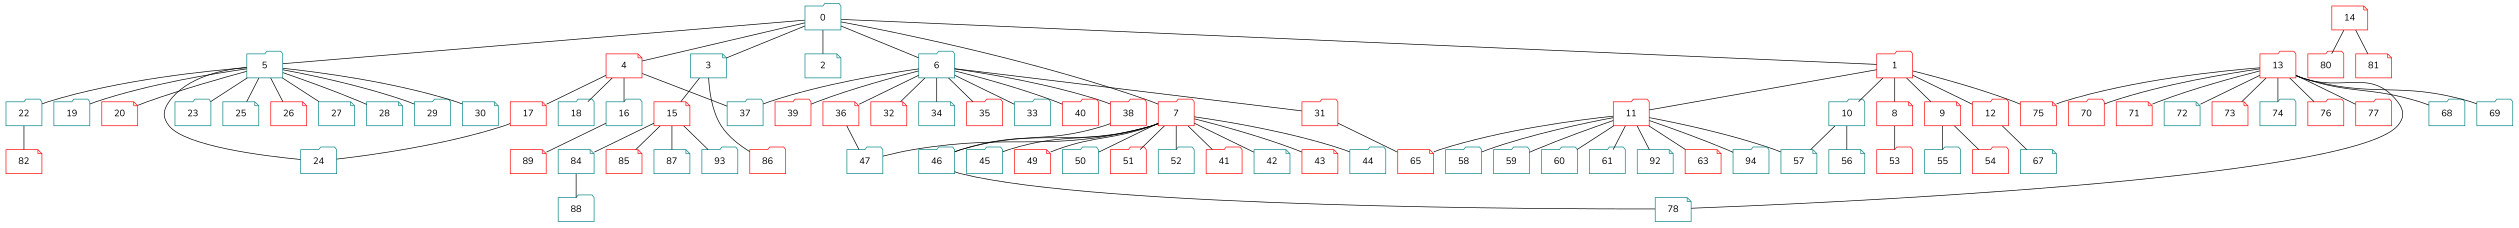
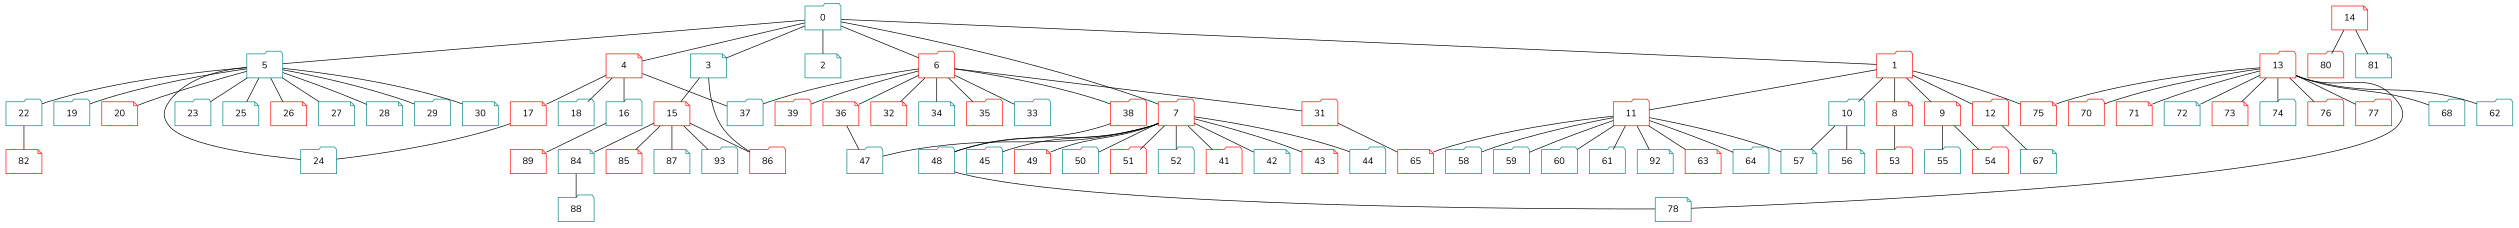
(937, 66) -> (937, 66)
(2374, 66) -> (2374, 66)
(1080, 114) -> none
(2495, 114) -> (2495, 114)
none -> (720, 138)
(937, 162) -> (937, 162)
(1751, 162) -> (1751, 162)
